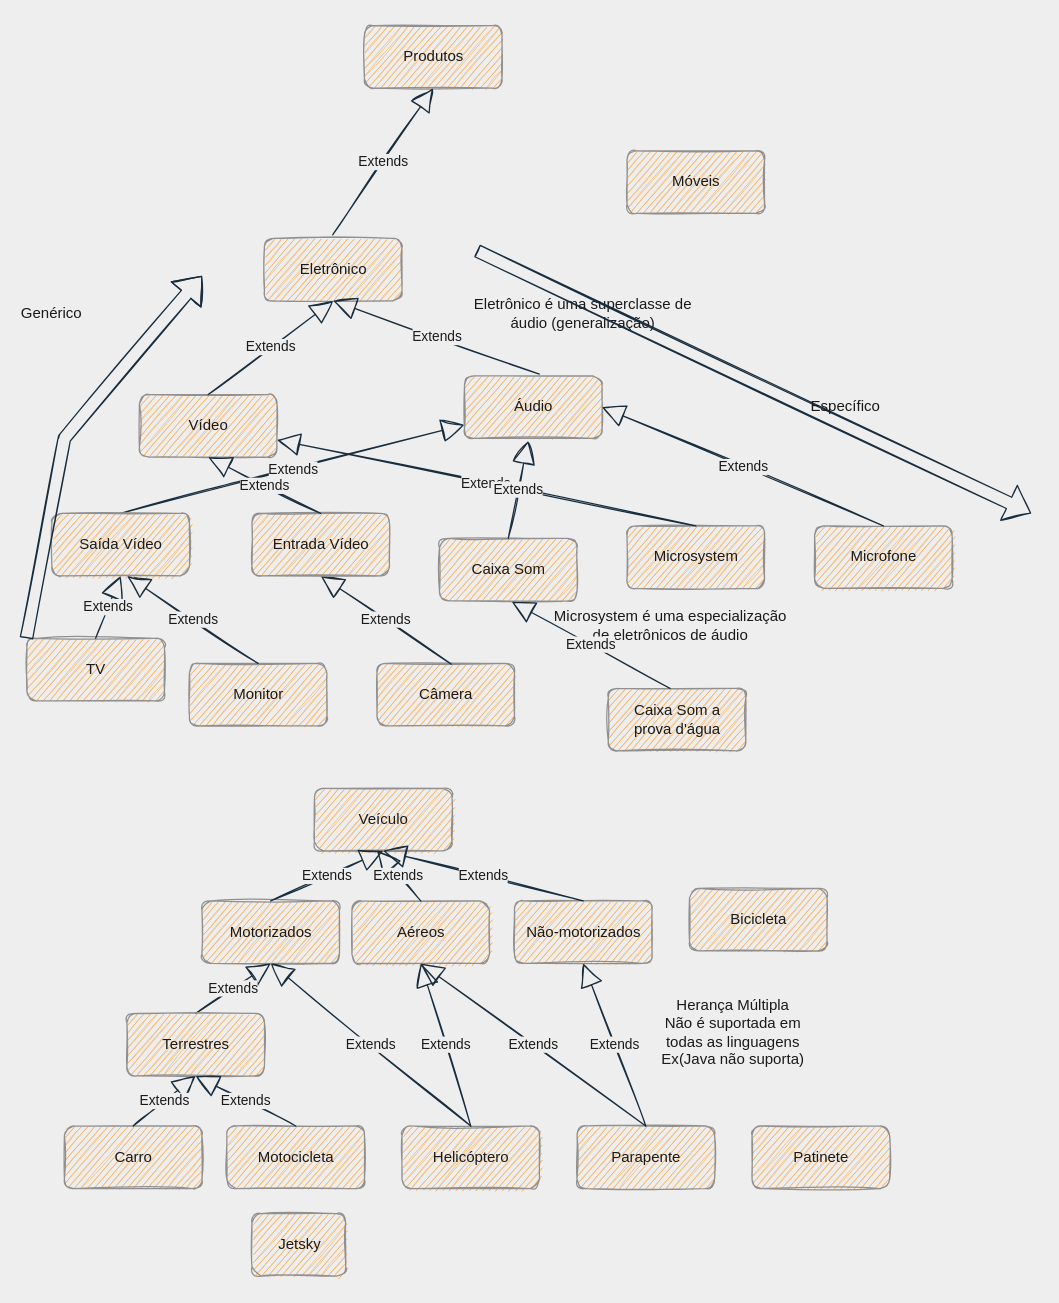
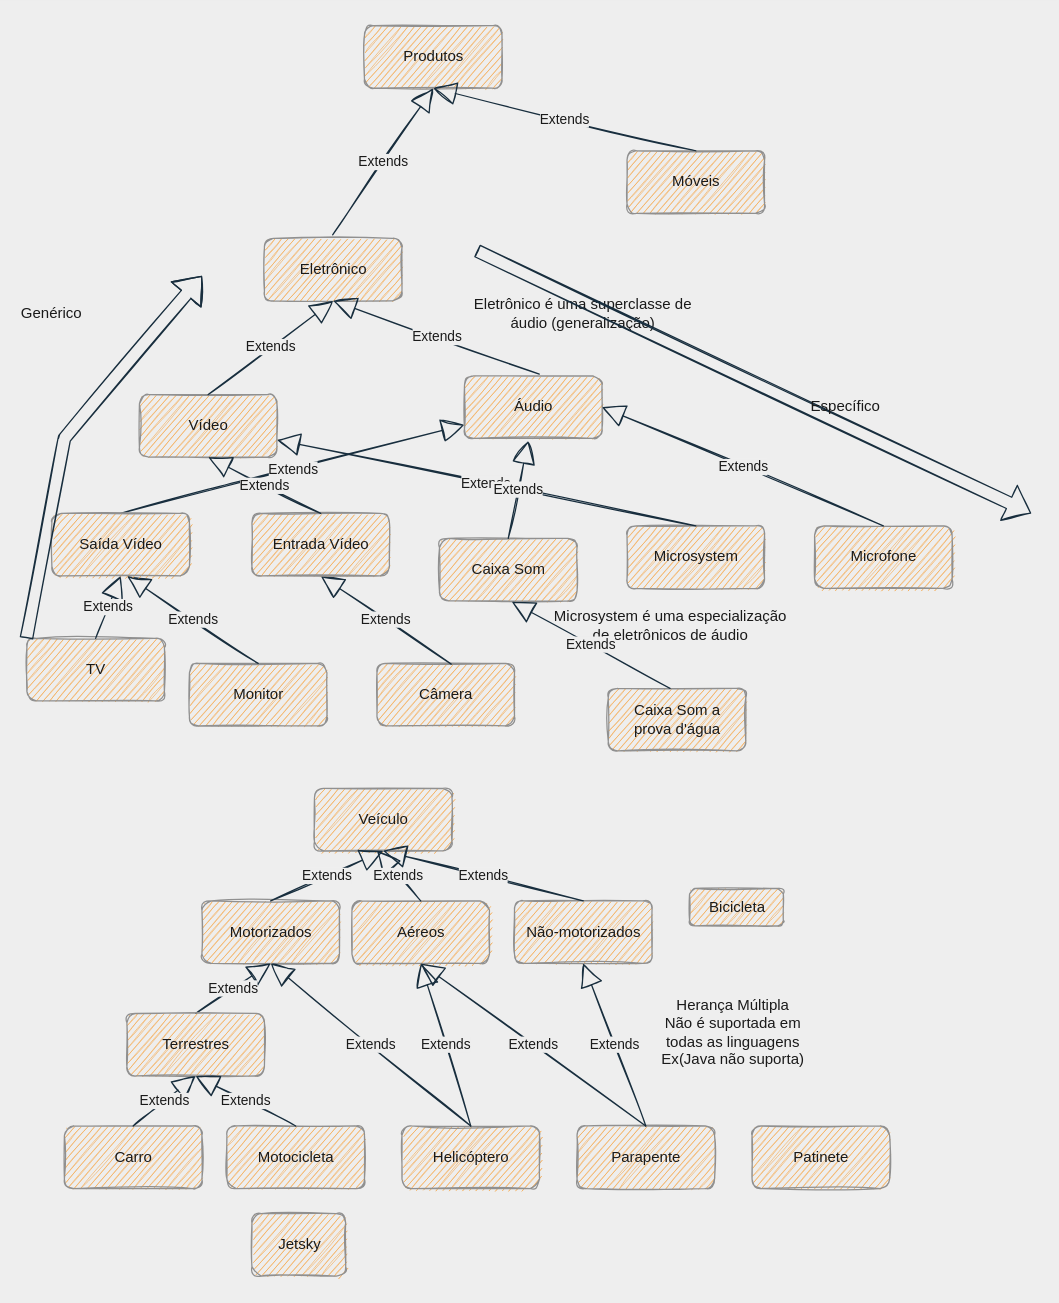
none -> (574, 122)
(758, 919) -> (736, 907)
